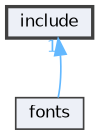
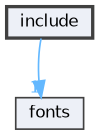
(61, 76) -> (39, 60)
